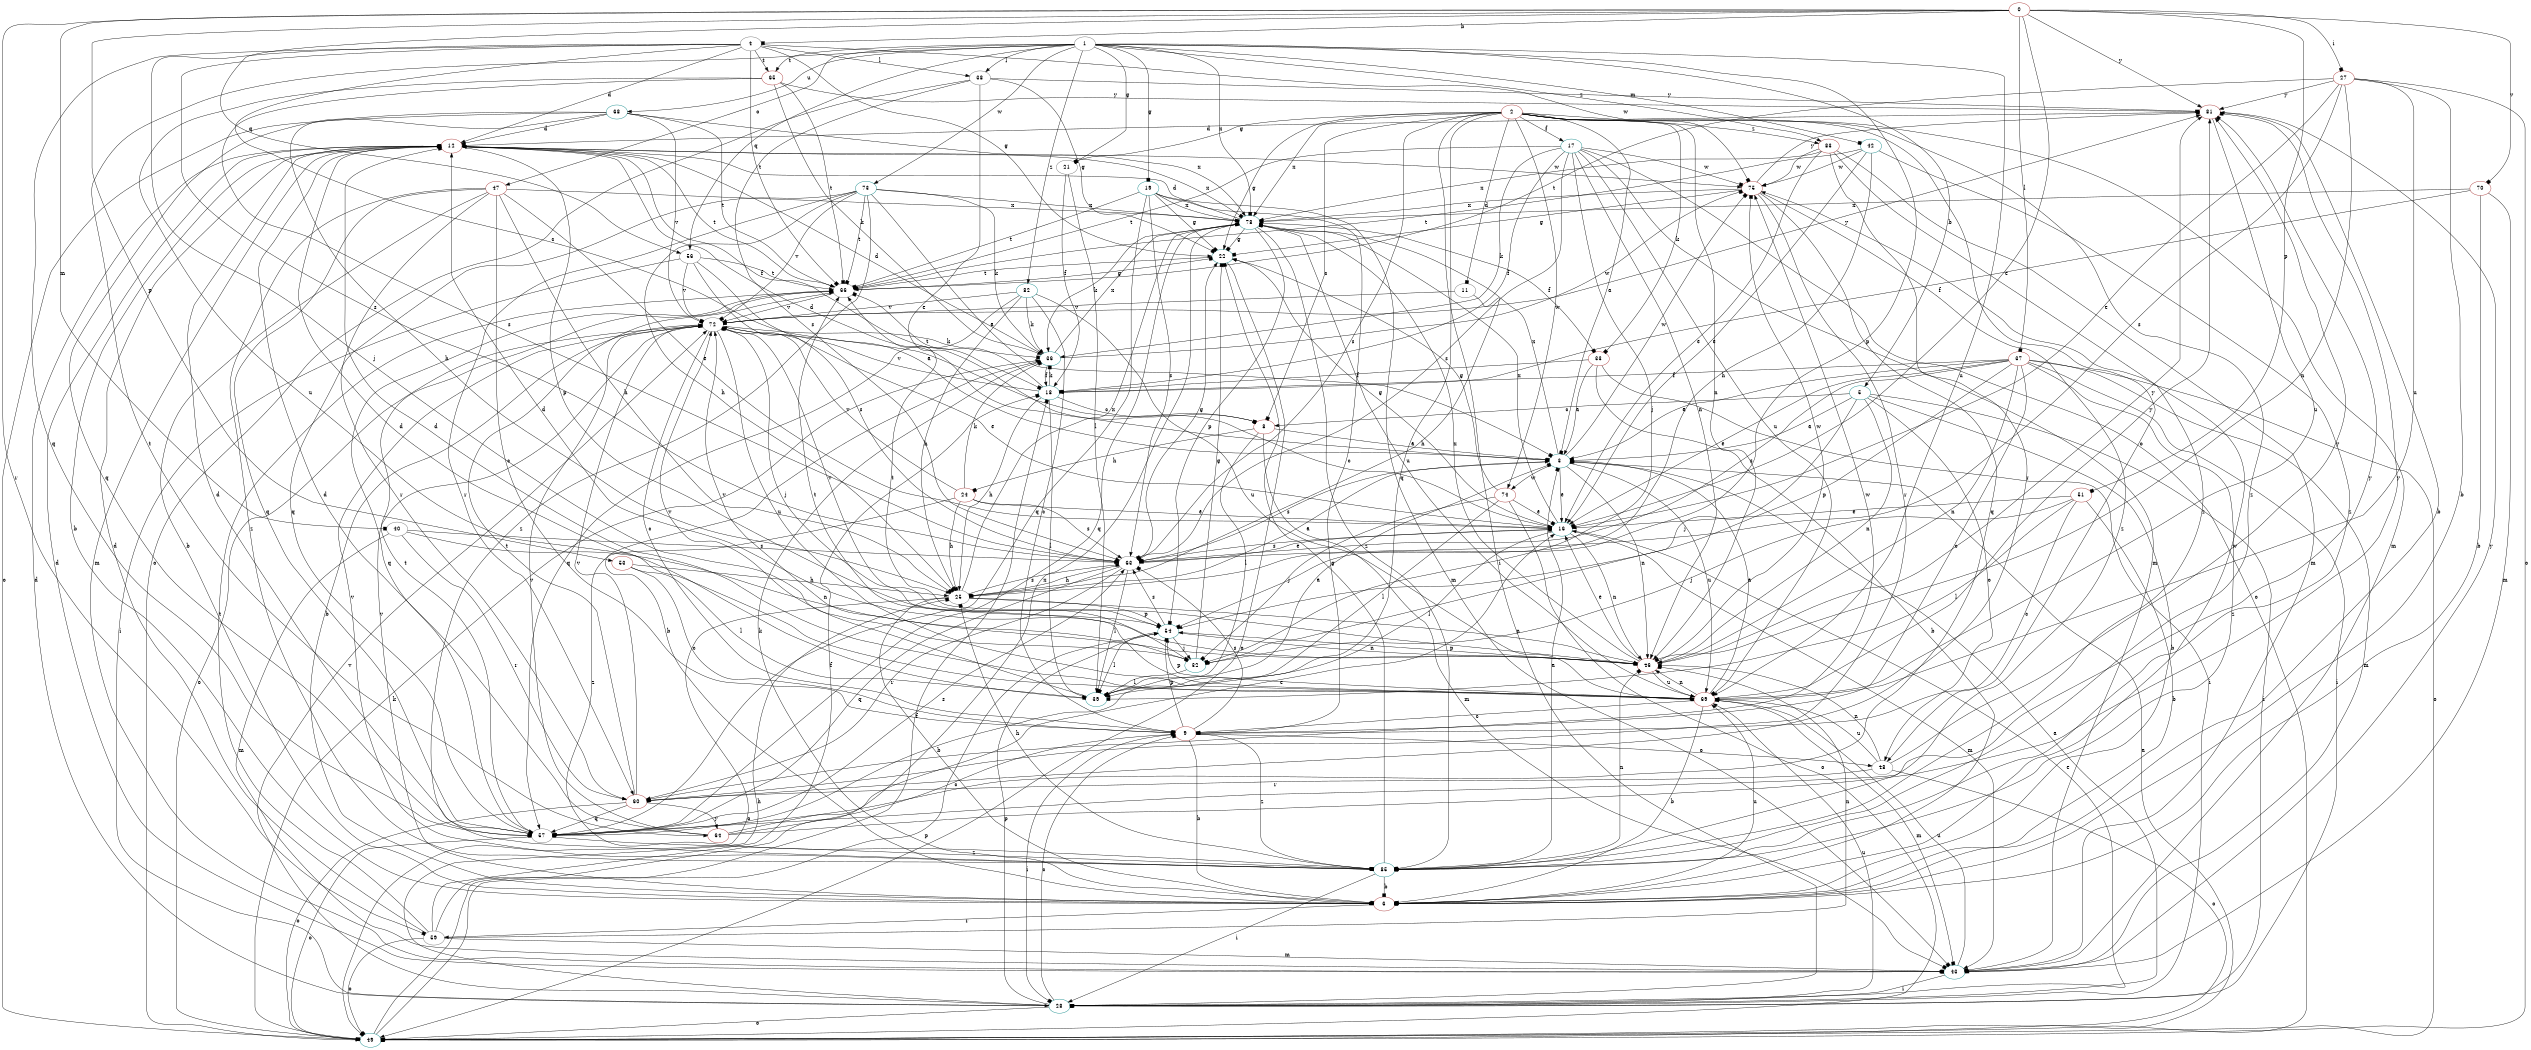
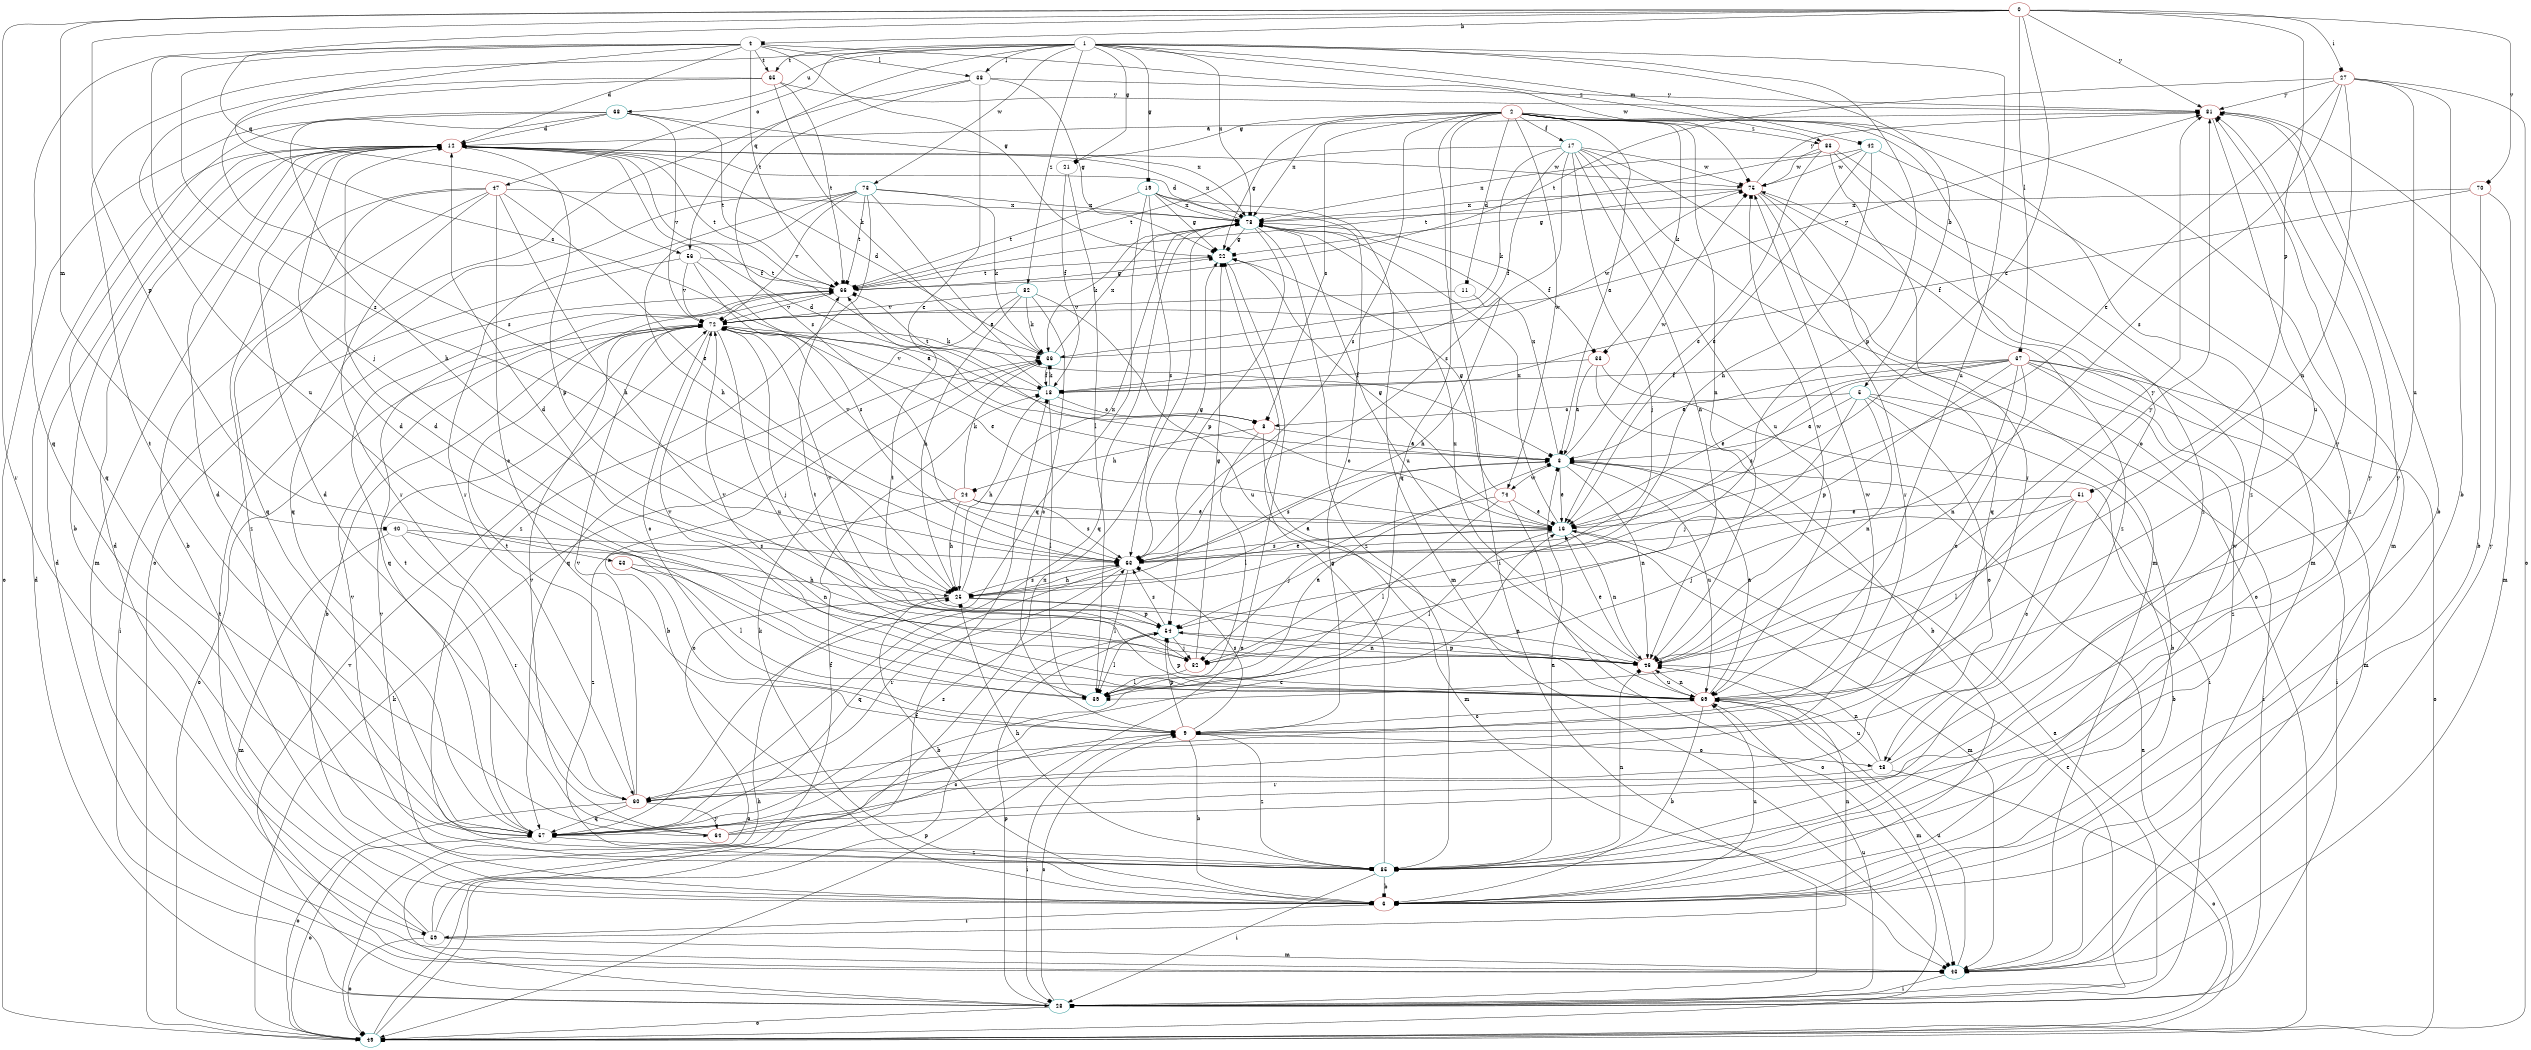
(1209, 129) -> (1209, 129)
(1195, 665) -> (1195, 665)
